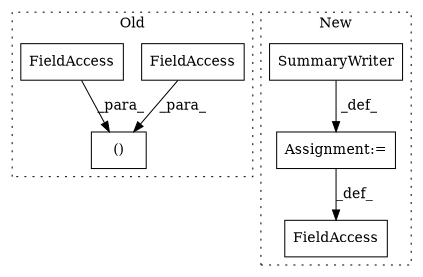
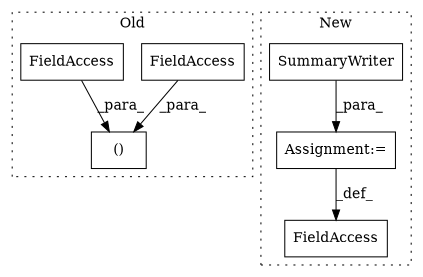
(359, 106) -> (359, 106)
